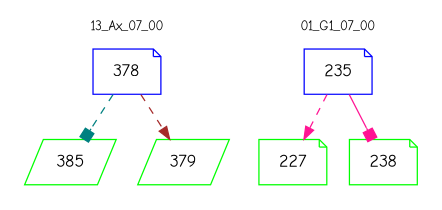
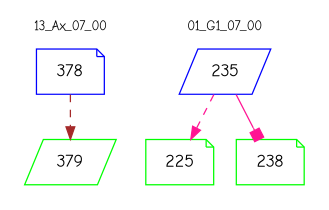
(338, 72) -> (225, 72)
(70, 162) -> none
(293, 162) -> (180, 162)
